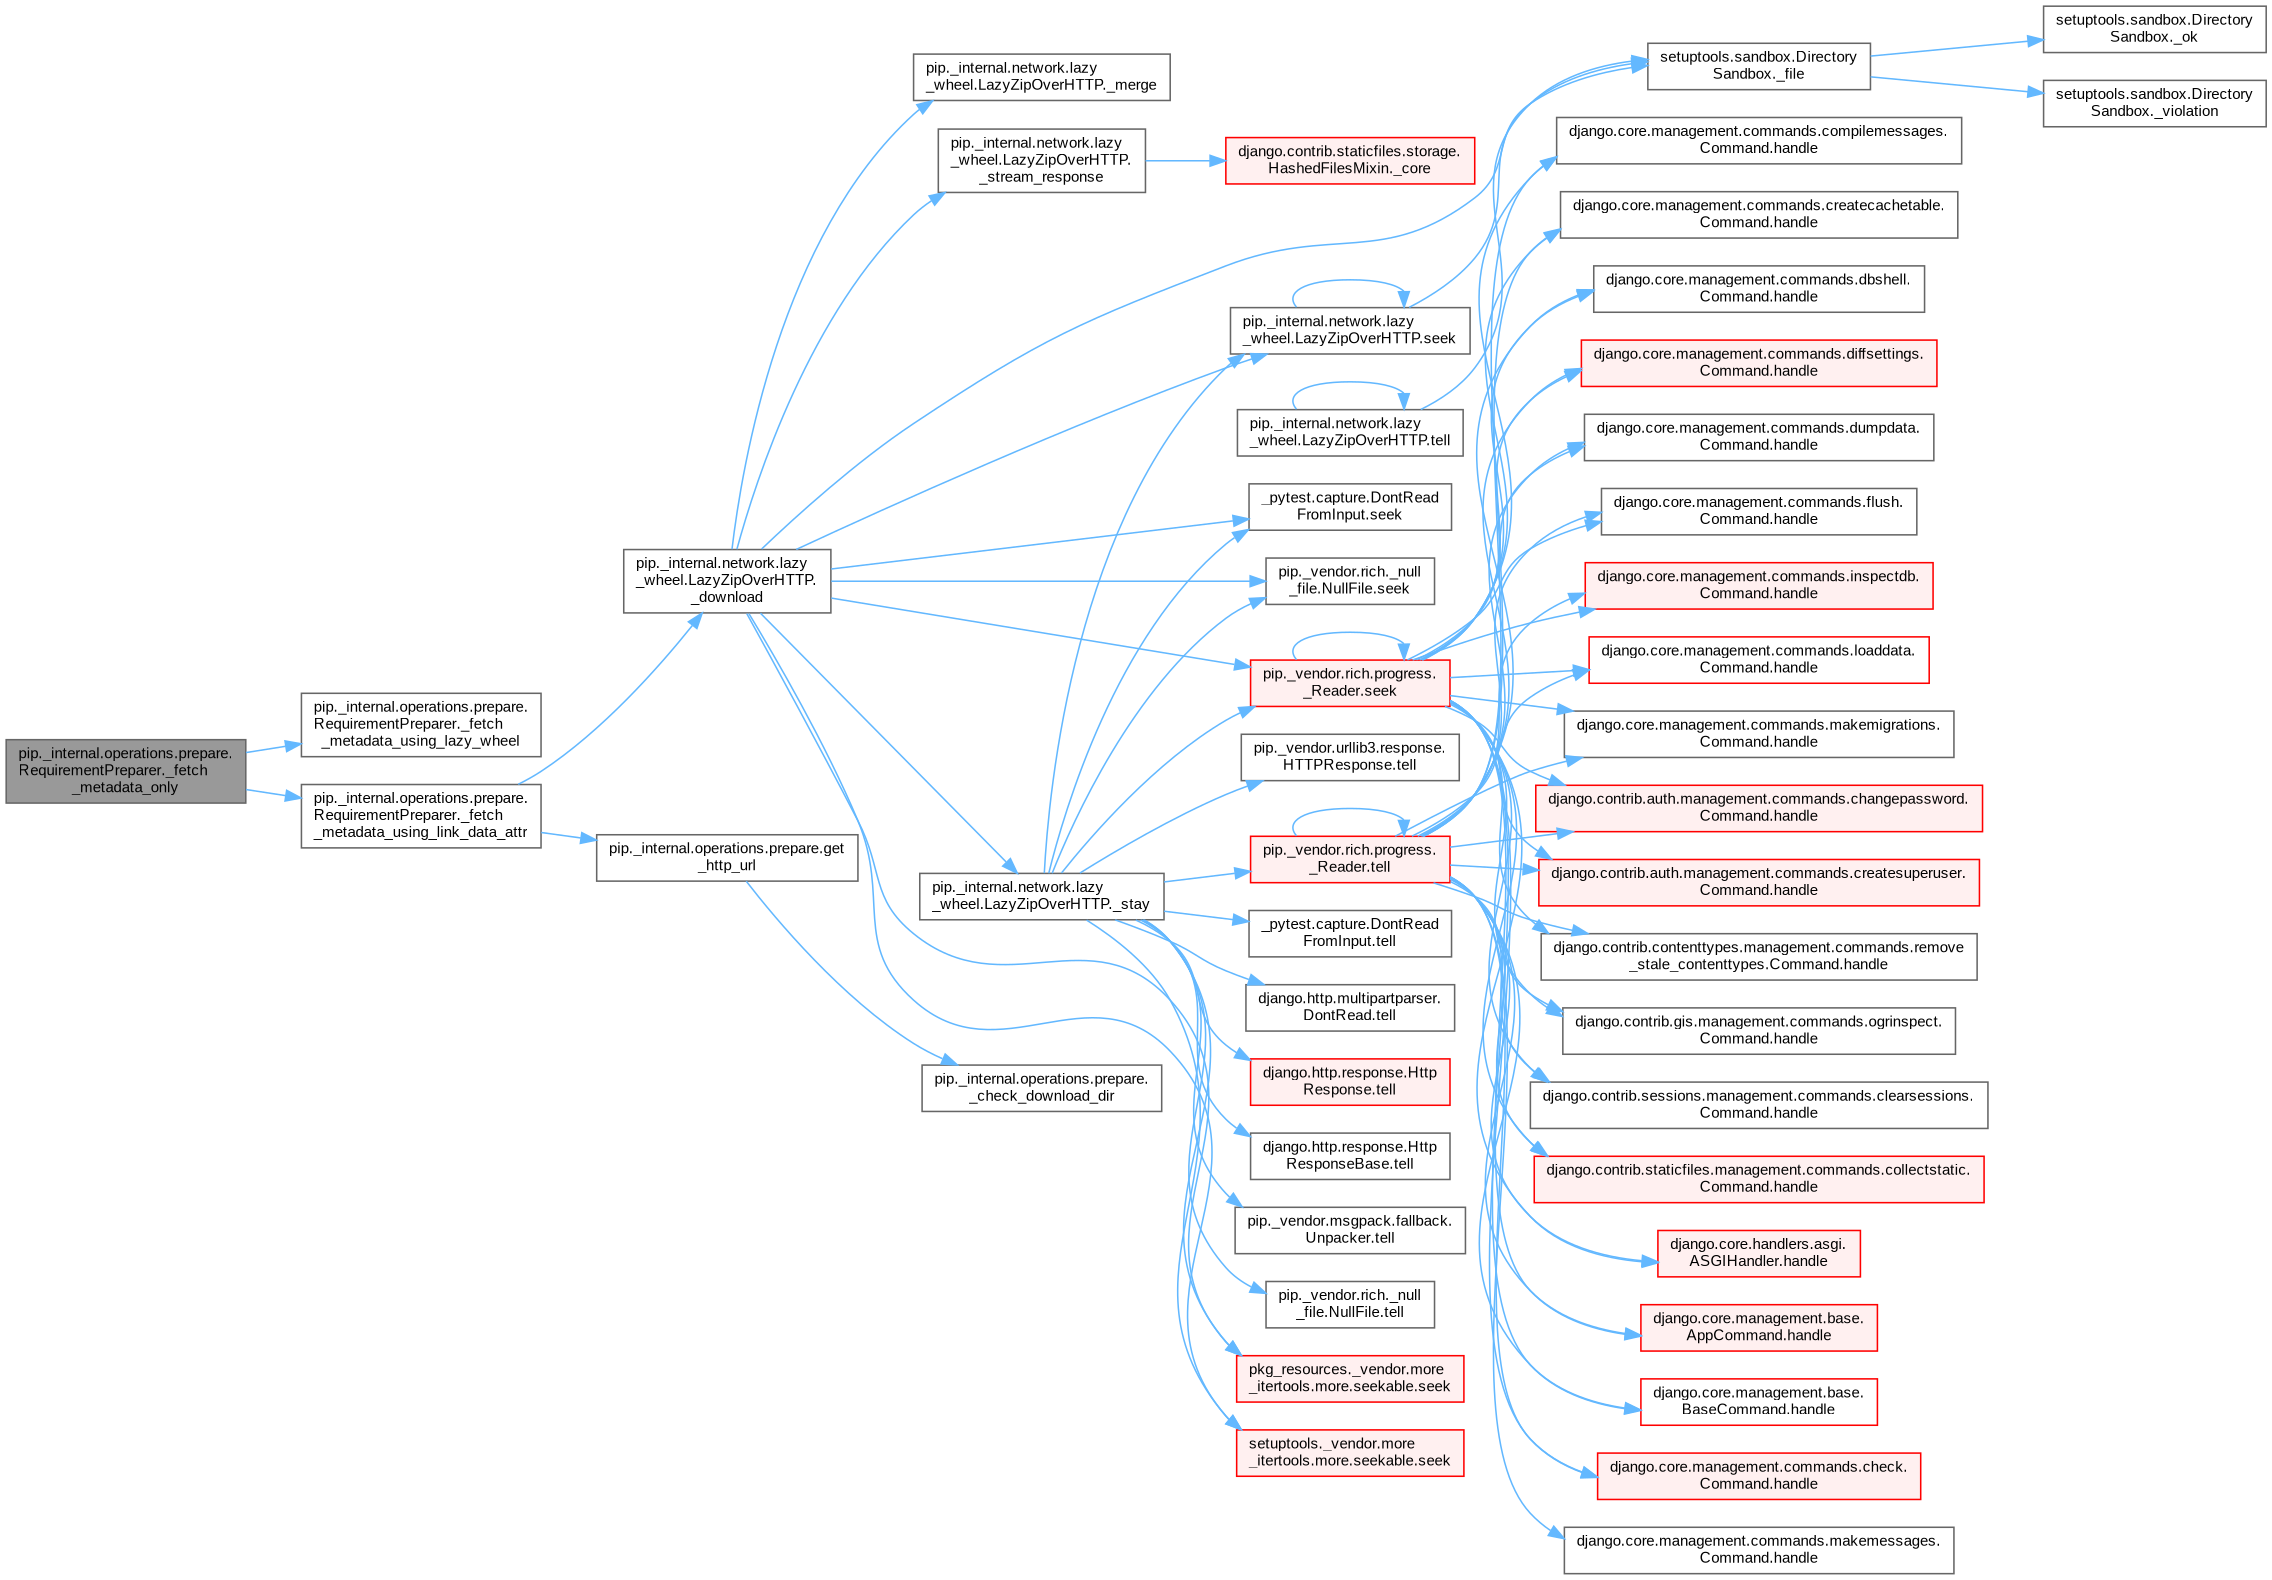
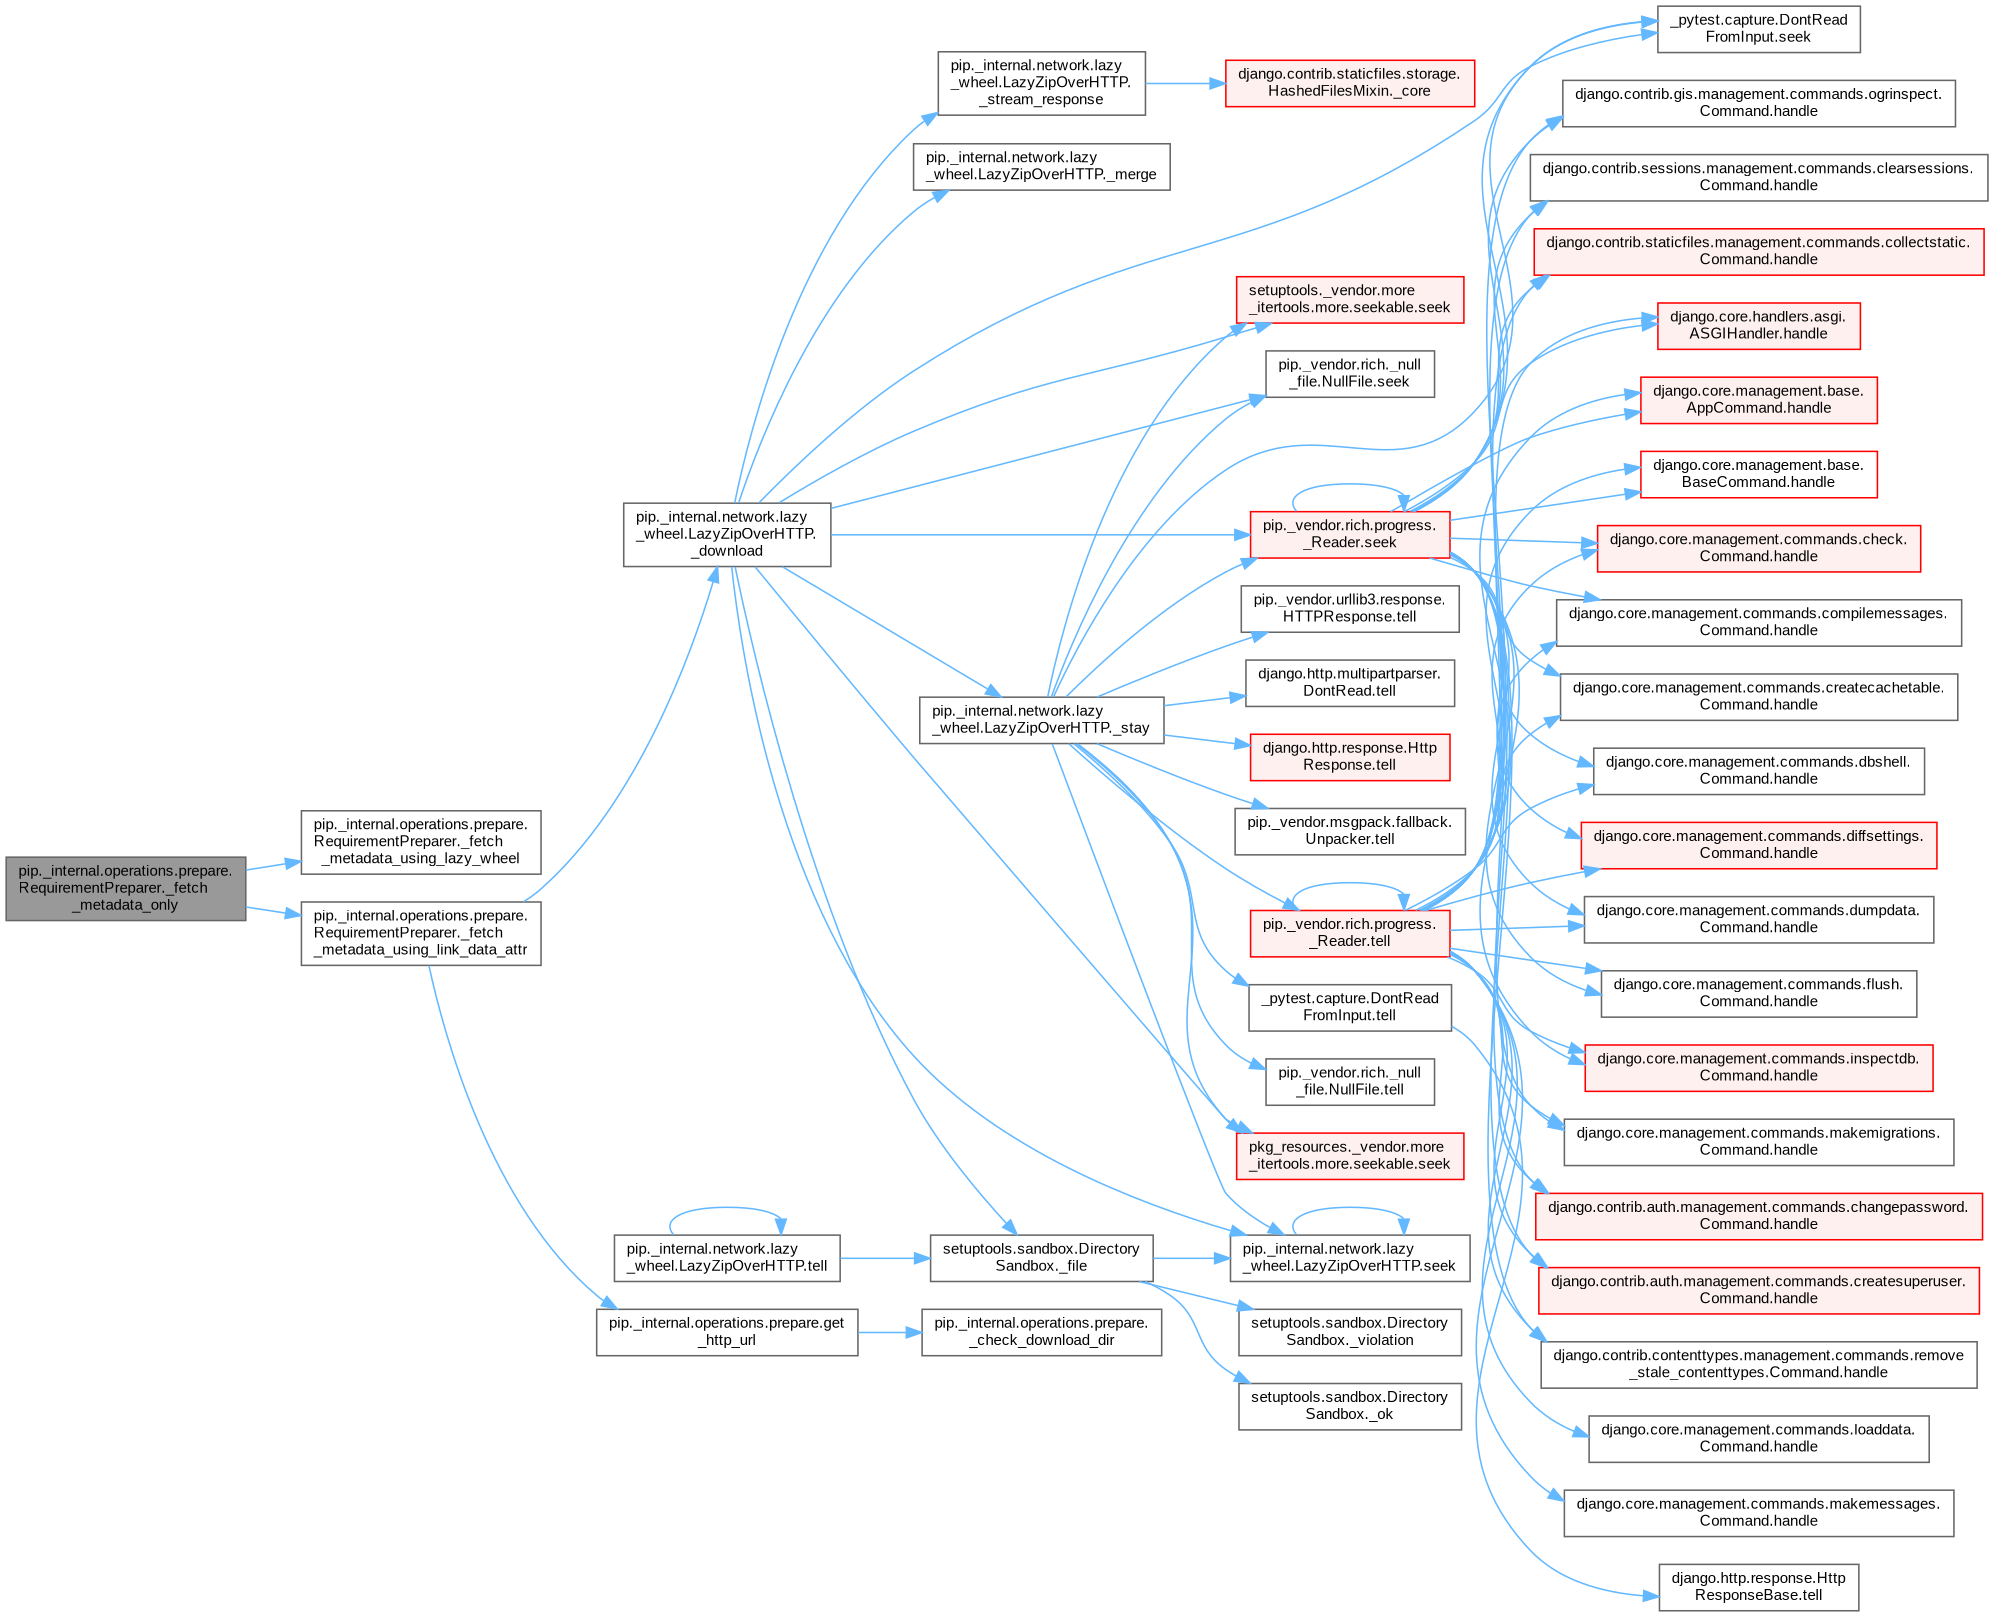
(1500, 165) -> (1184, 1258)
(1759, 660) -> (1759, 1439)
(1524, 673) -> (1490, 240)
(1198, 1019) -> (1496, 1312)
